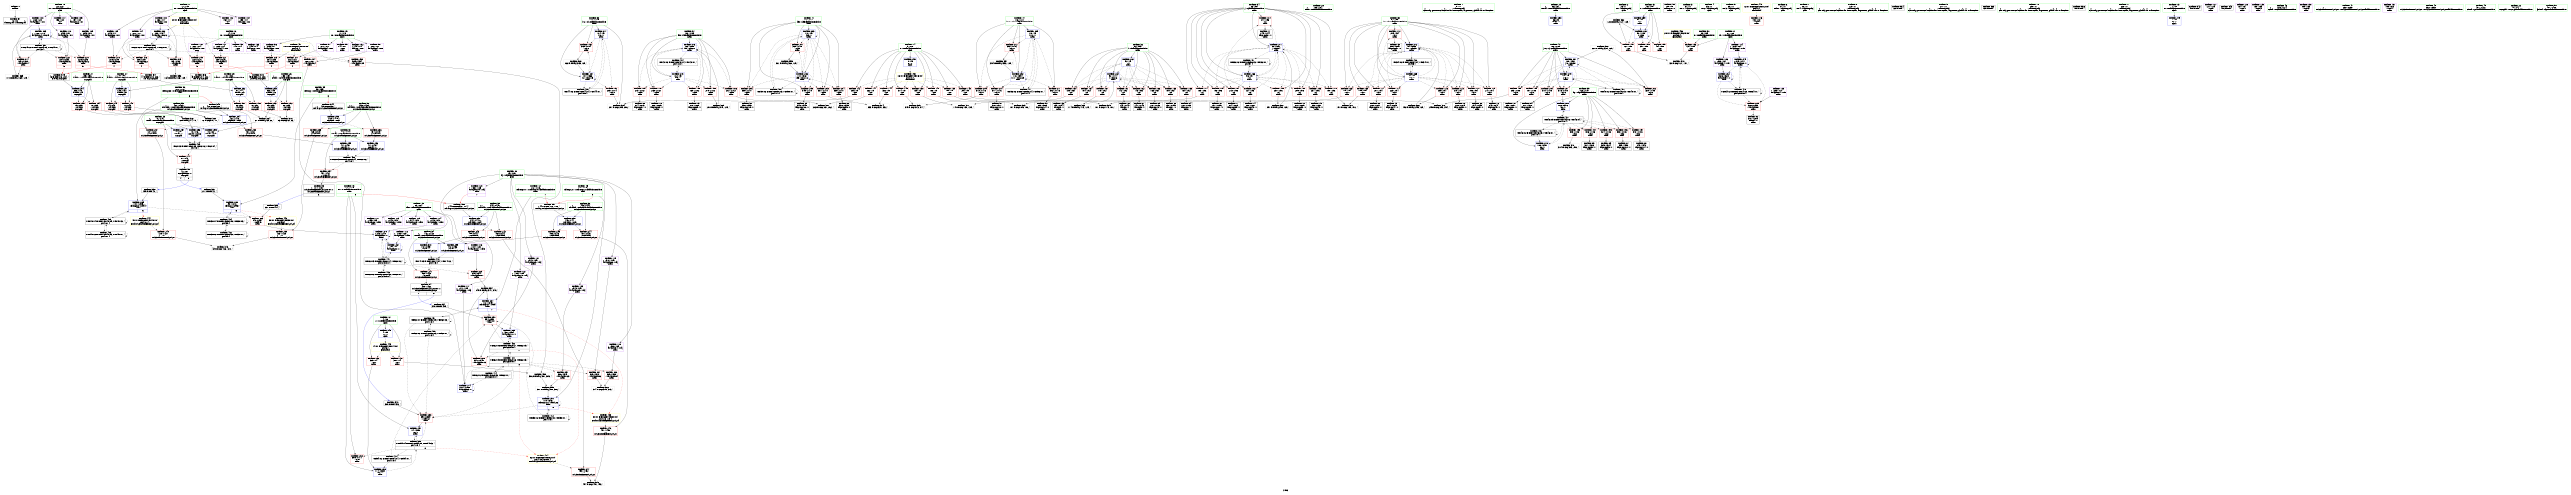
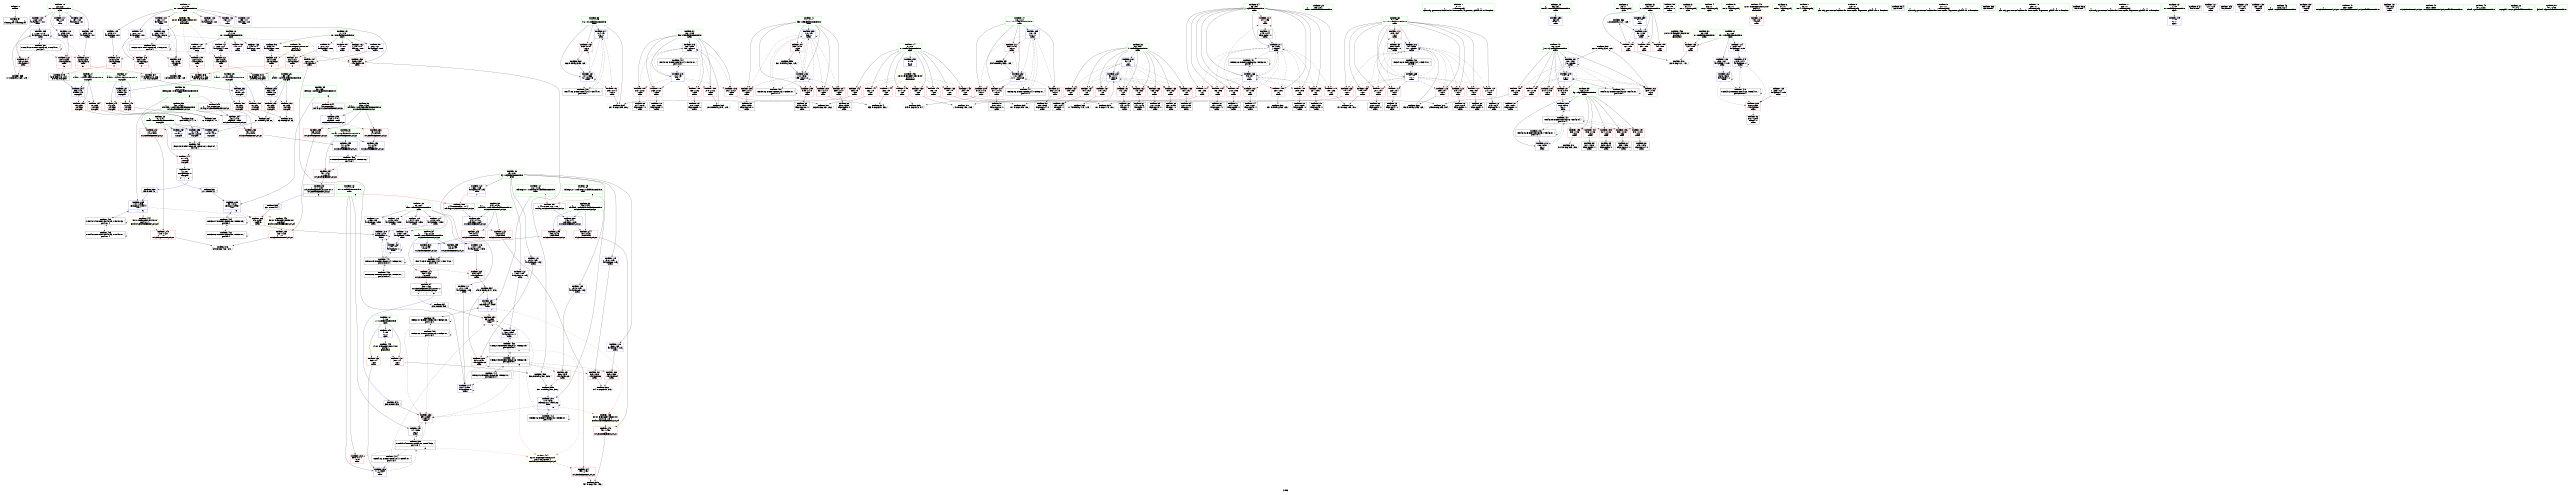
none -> (209, 21)
(1292, 79) -> (1270, 40)
(1527, 106) -> none
(163, 237) -> (163, 237)
